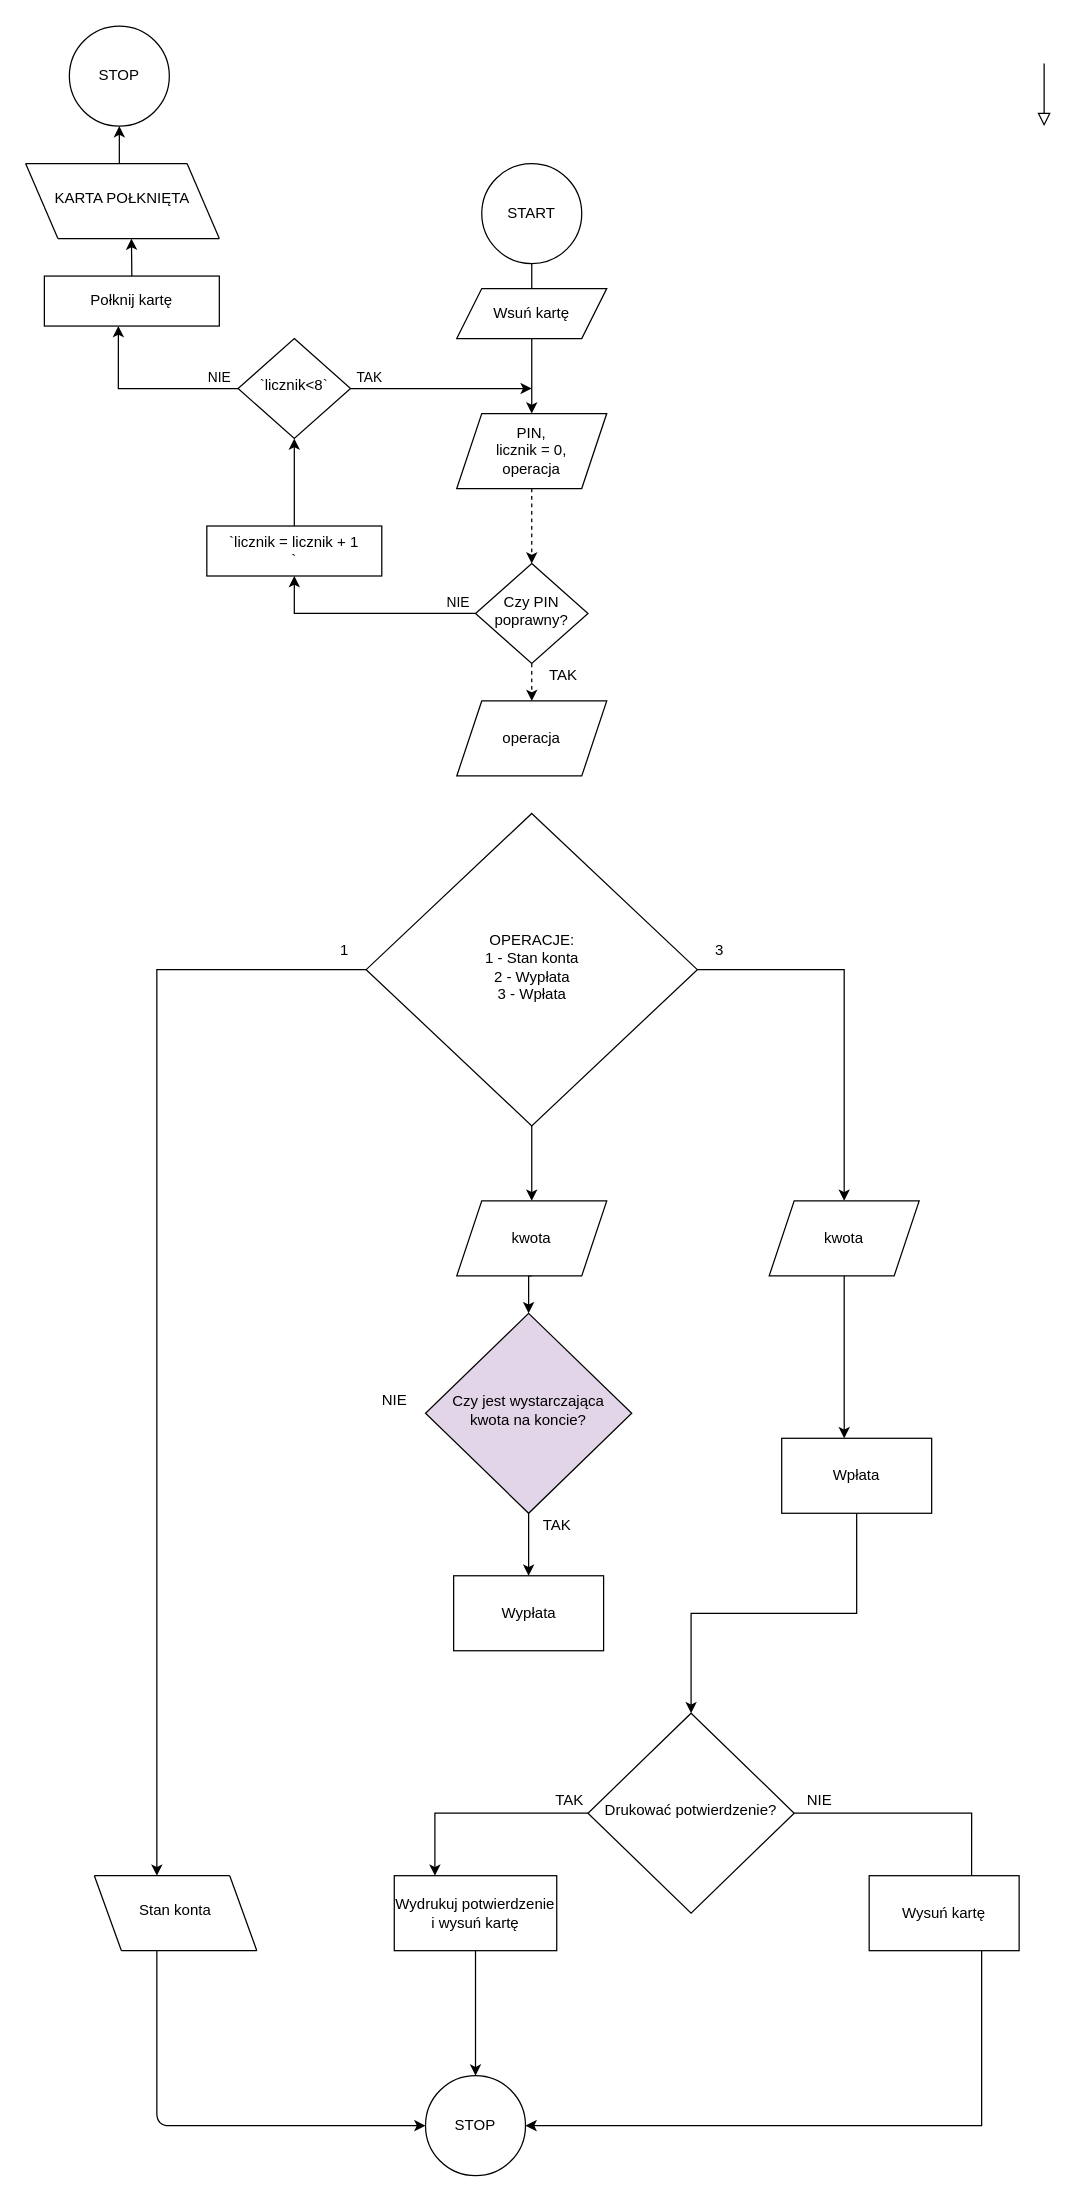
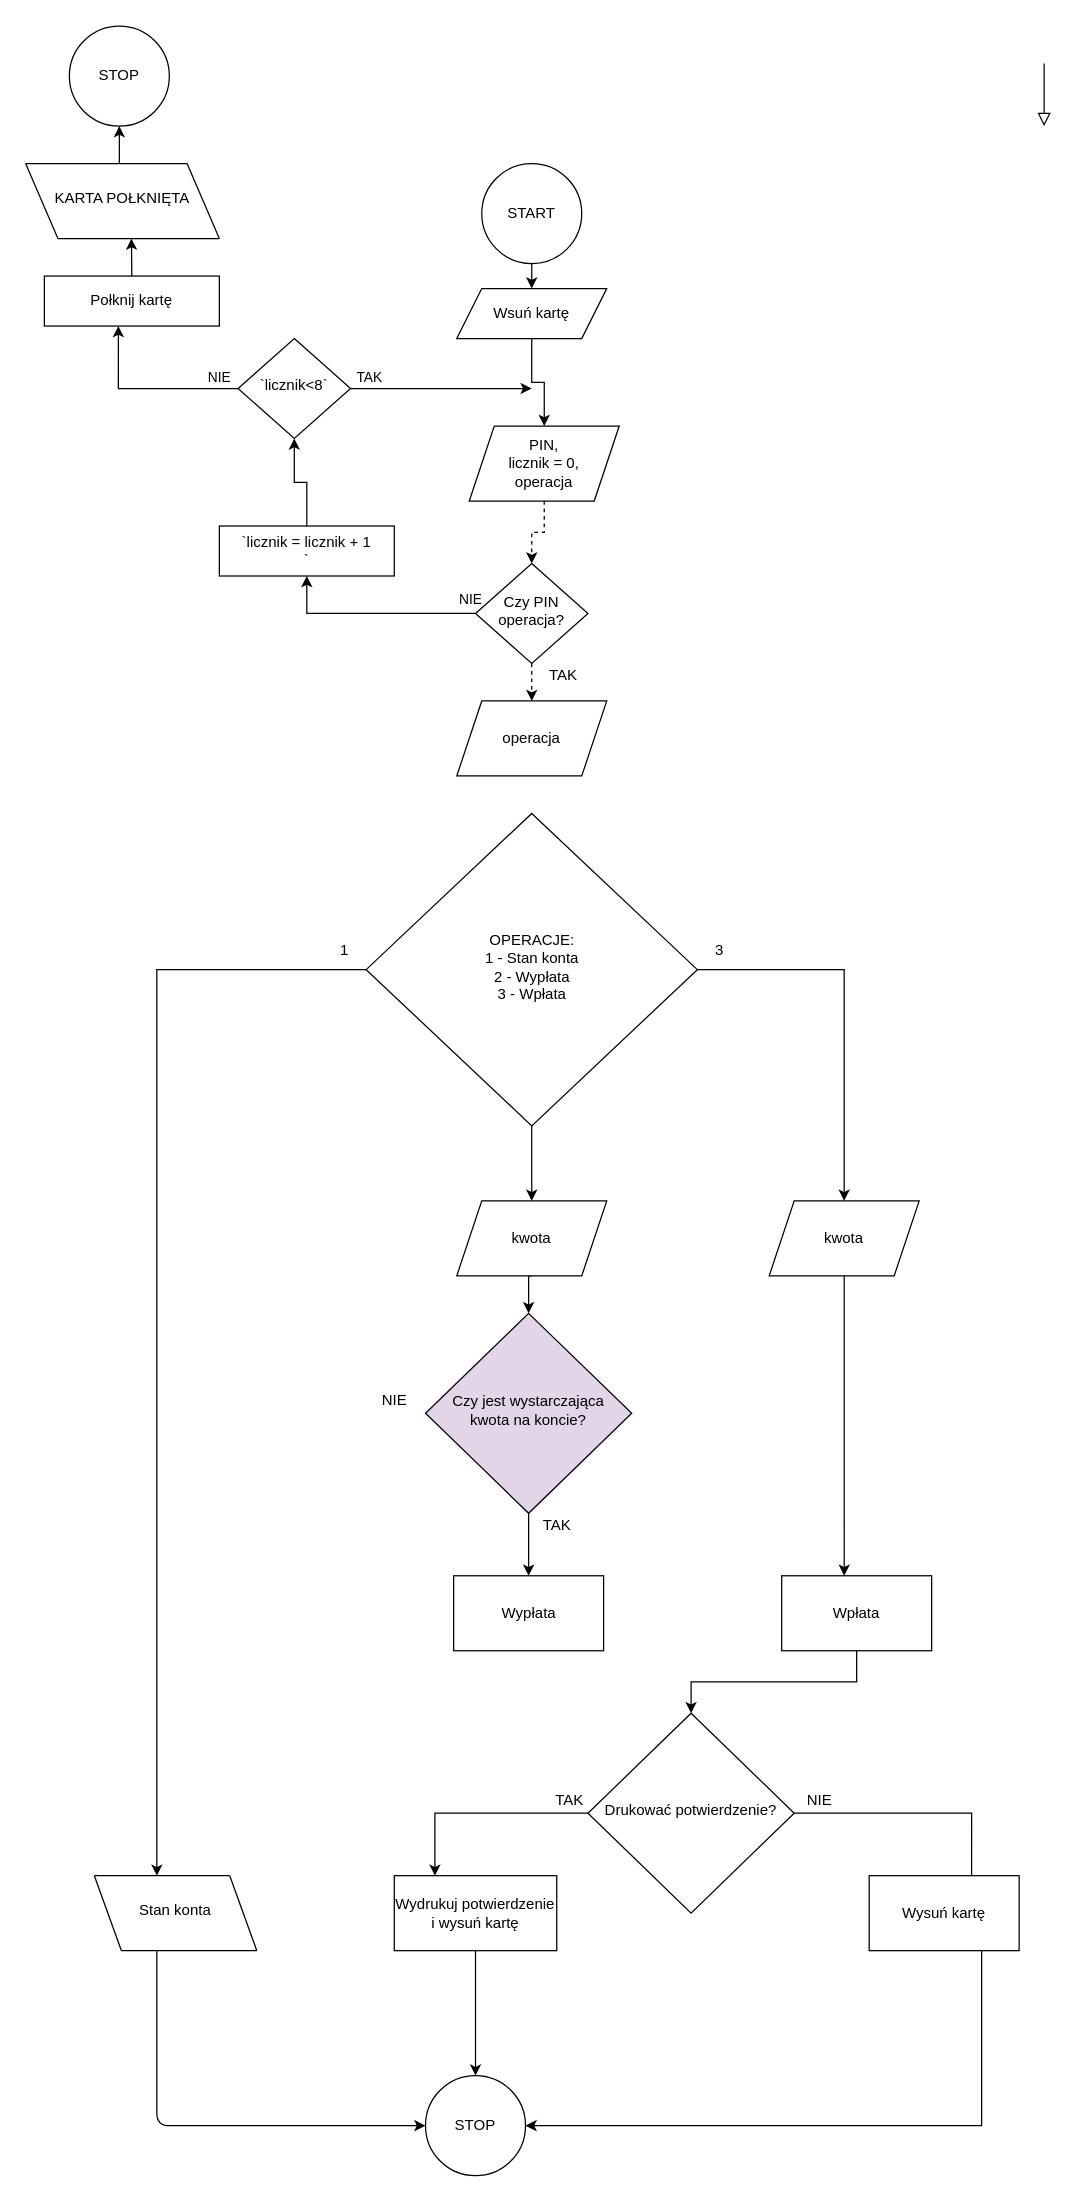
(532, 281) -> (532, 278)
(532, 451) -> (544, 463)
(294, 551) -> (307, 551)
(532, 611) -> (532, 611)
(857, 1476) -> (857, 1613)
